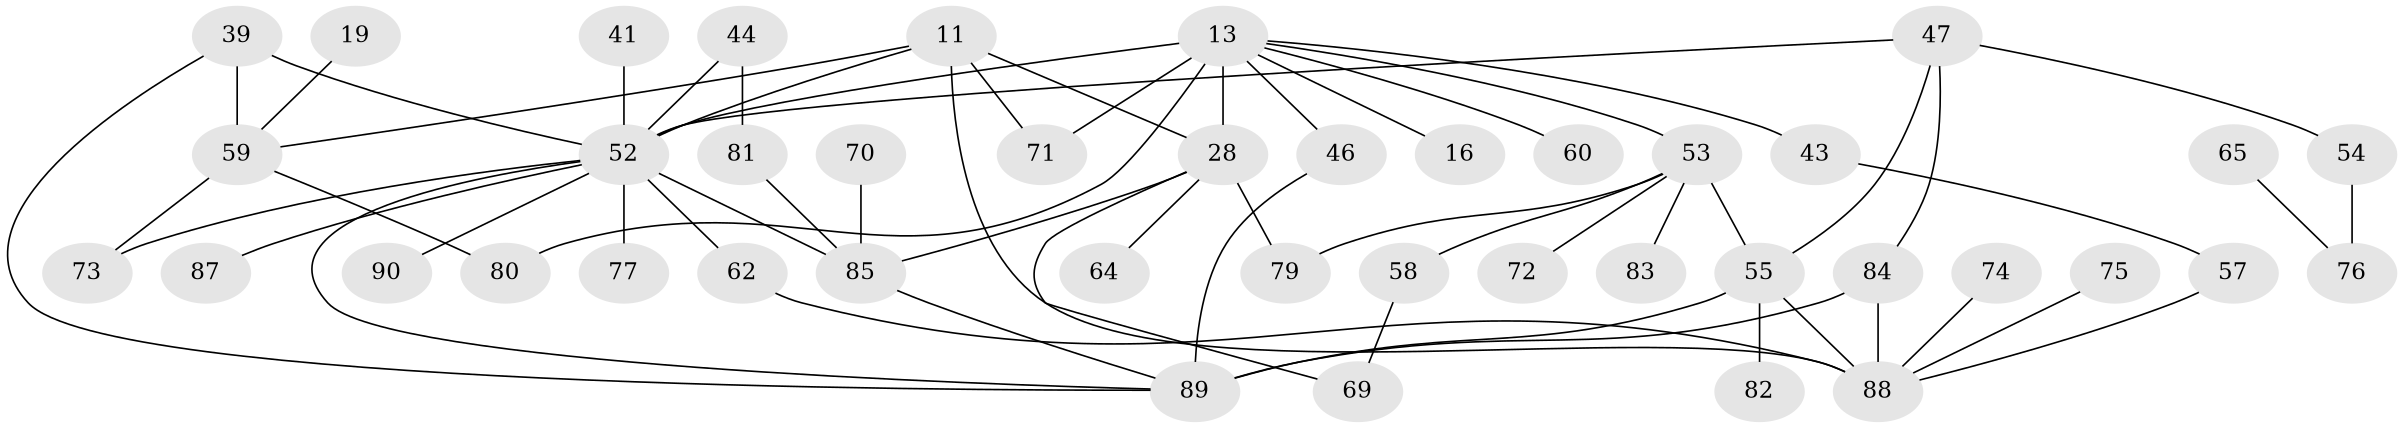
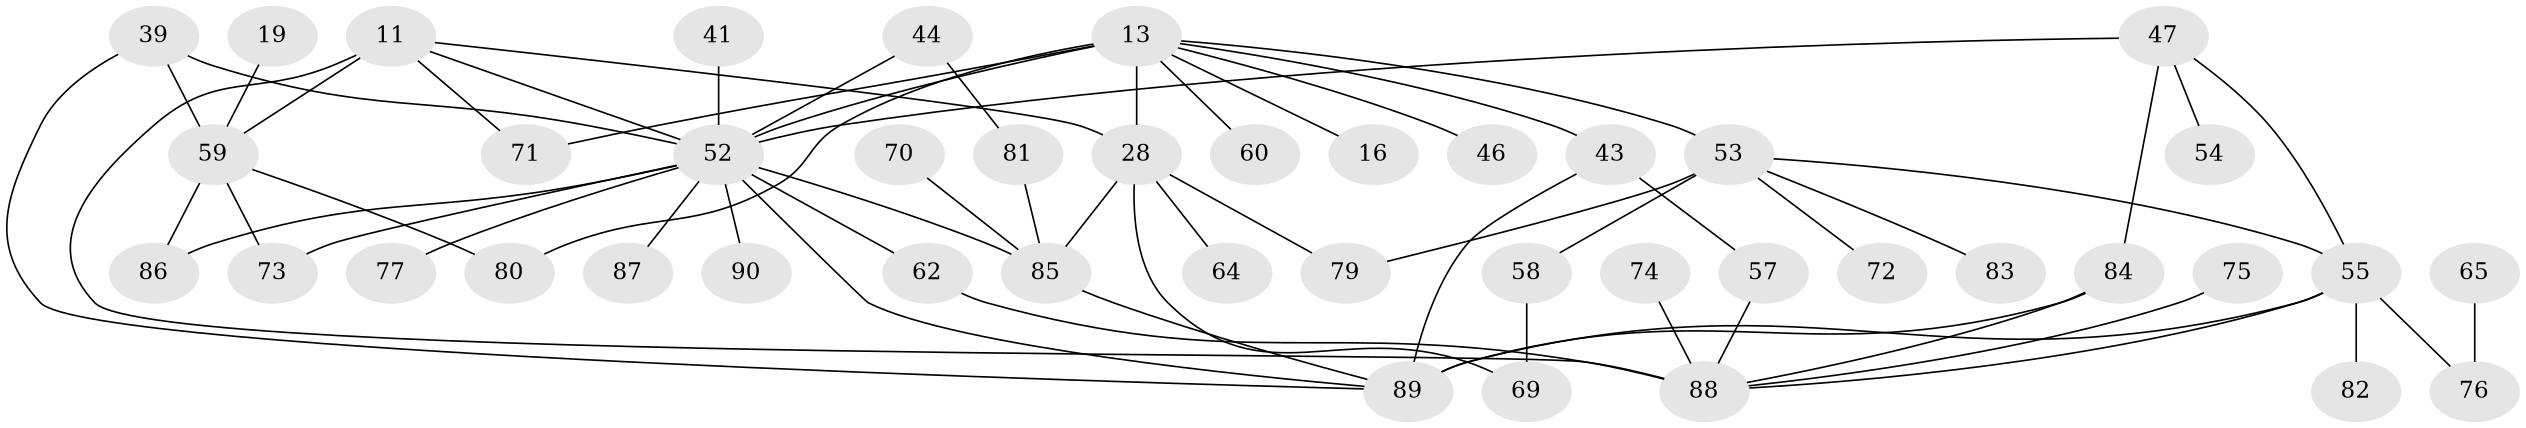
(2352, 214) -> (2415, 332)
(1222, 251) -> (1459, 254)
none -> (154, 273)
